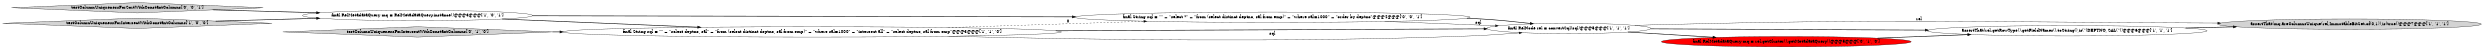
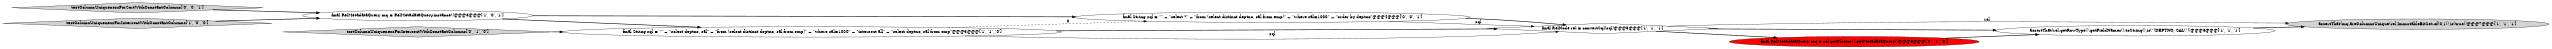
(1569, 28) -> (1603, 28)
